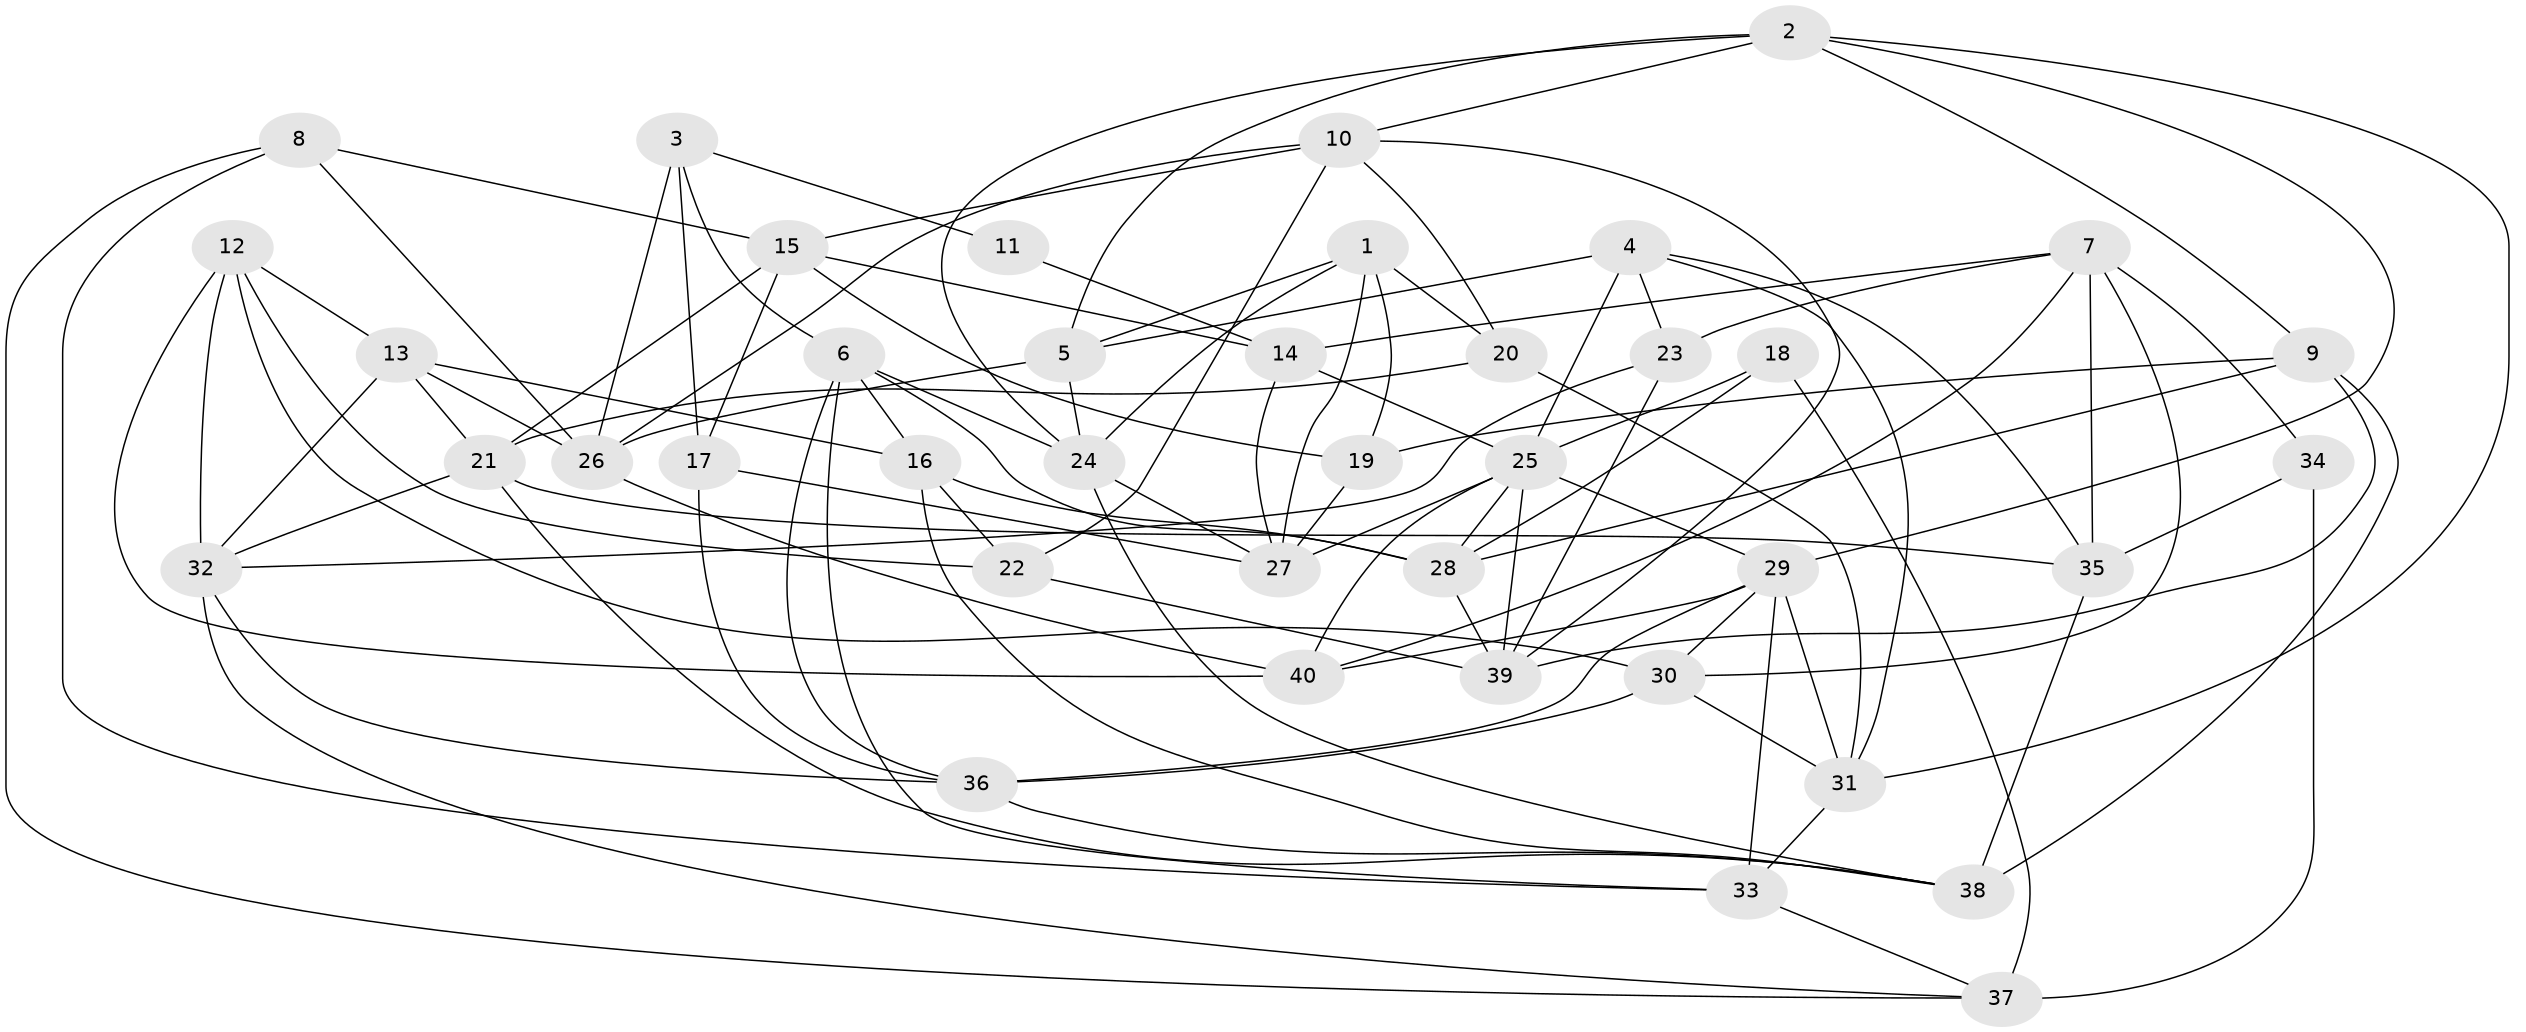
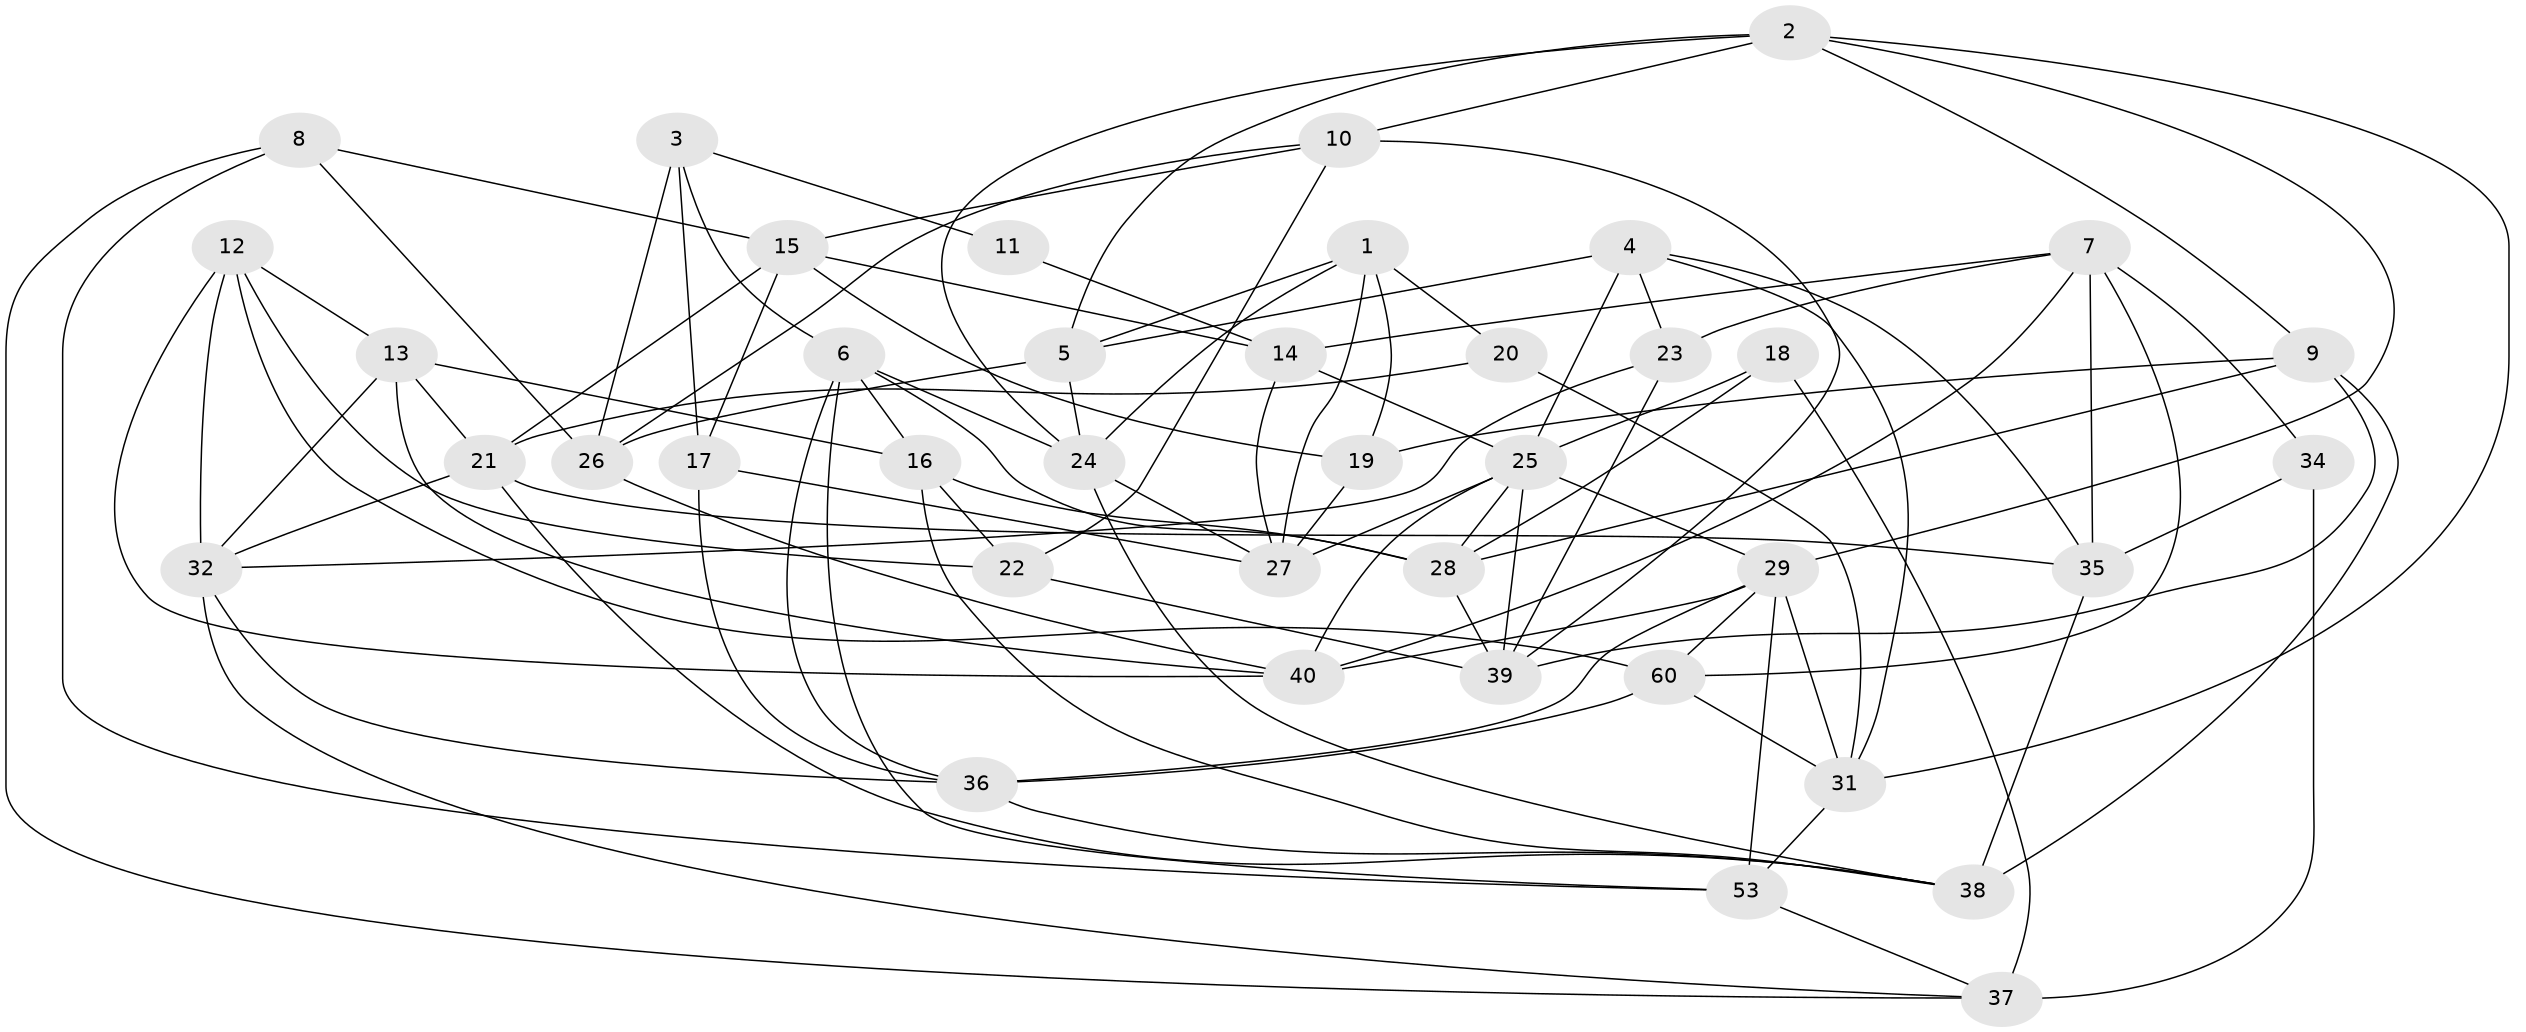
(1436, 240) -> none
(495, 409) -> (779, 613)
(1665, 677) -> (1665, 677)
(1747, 892) -> (1747, 892)
